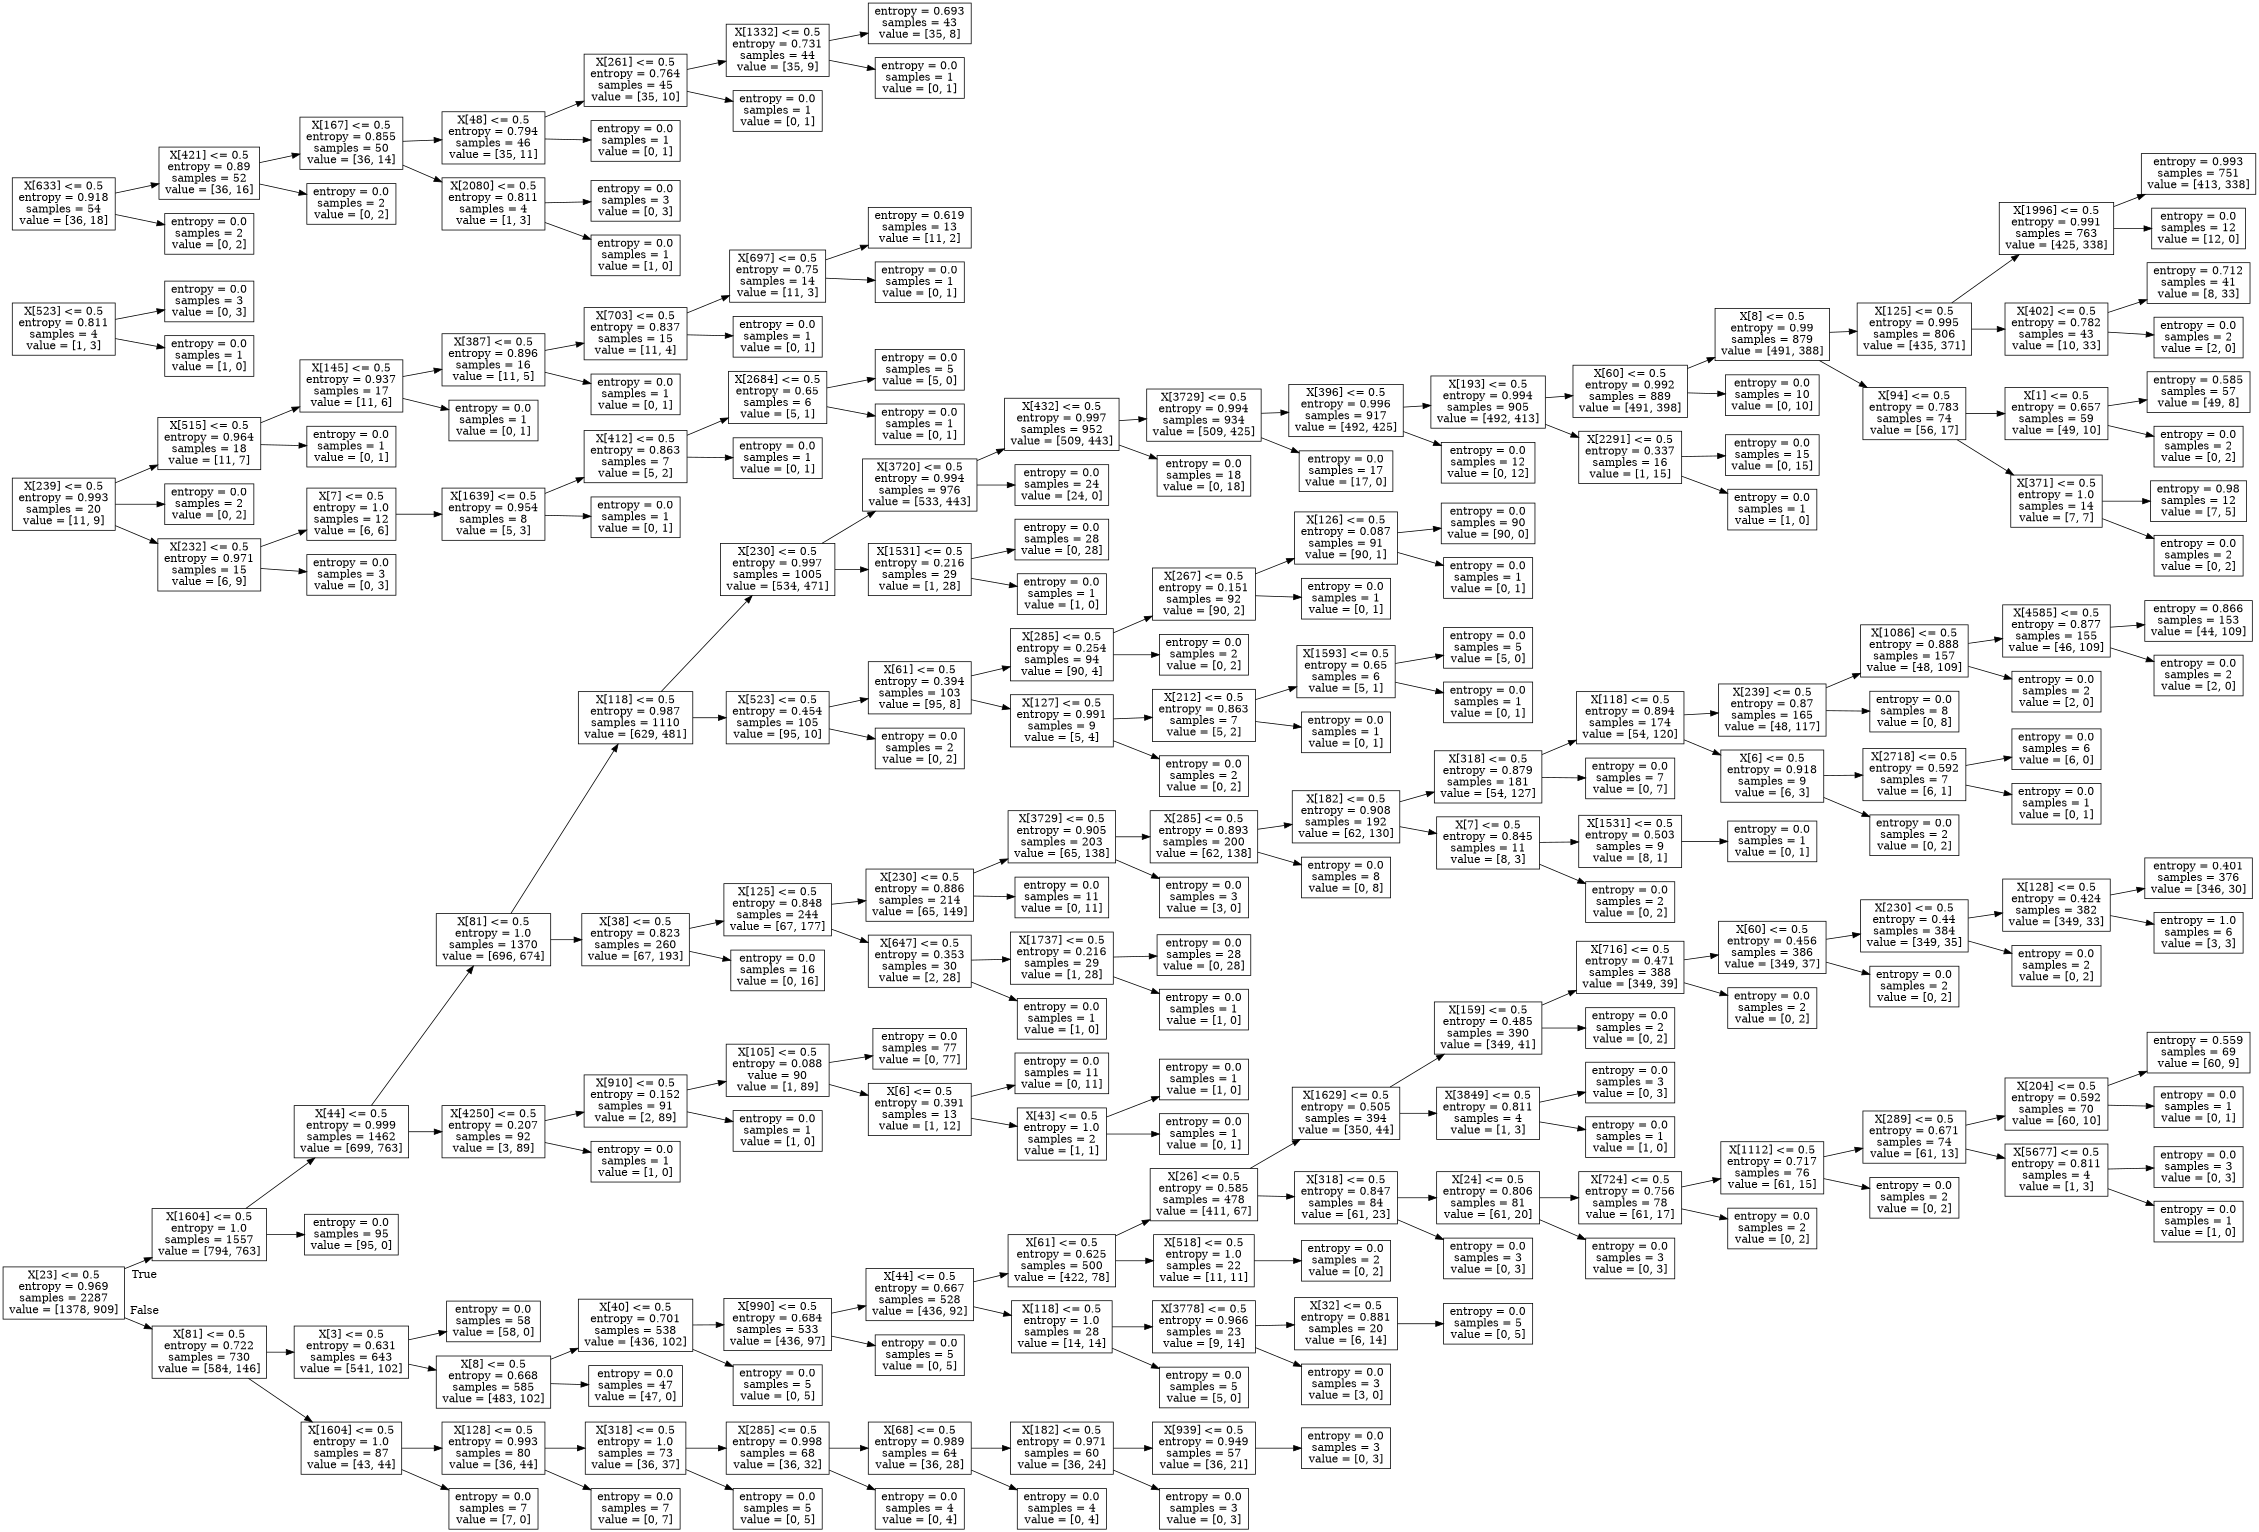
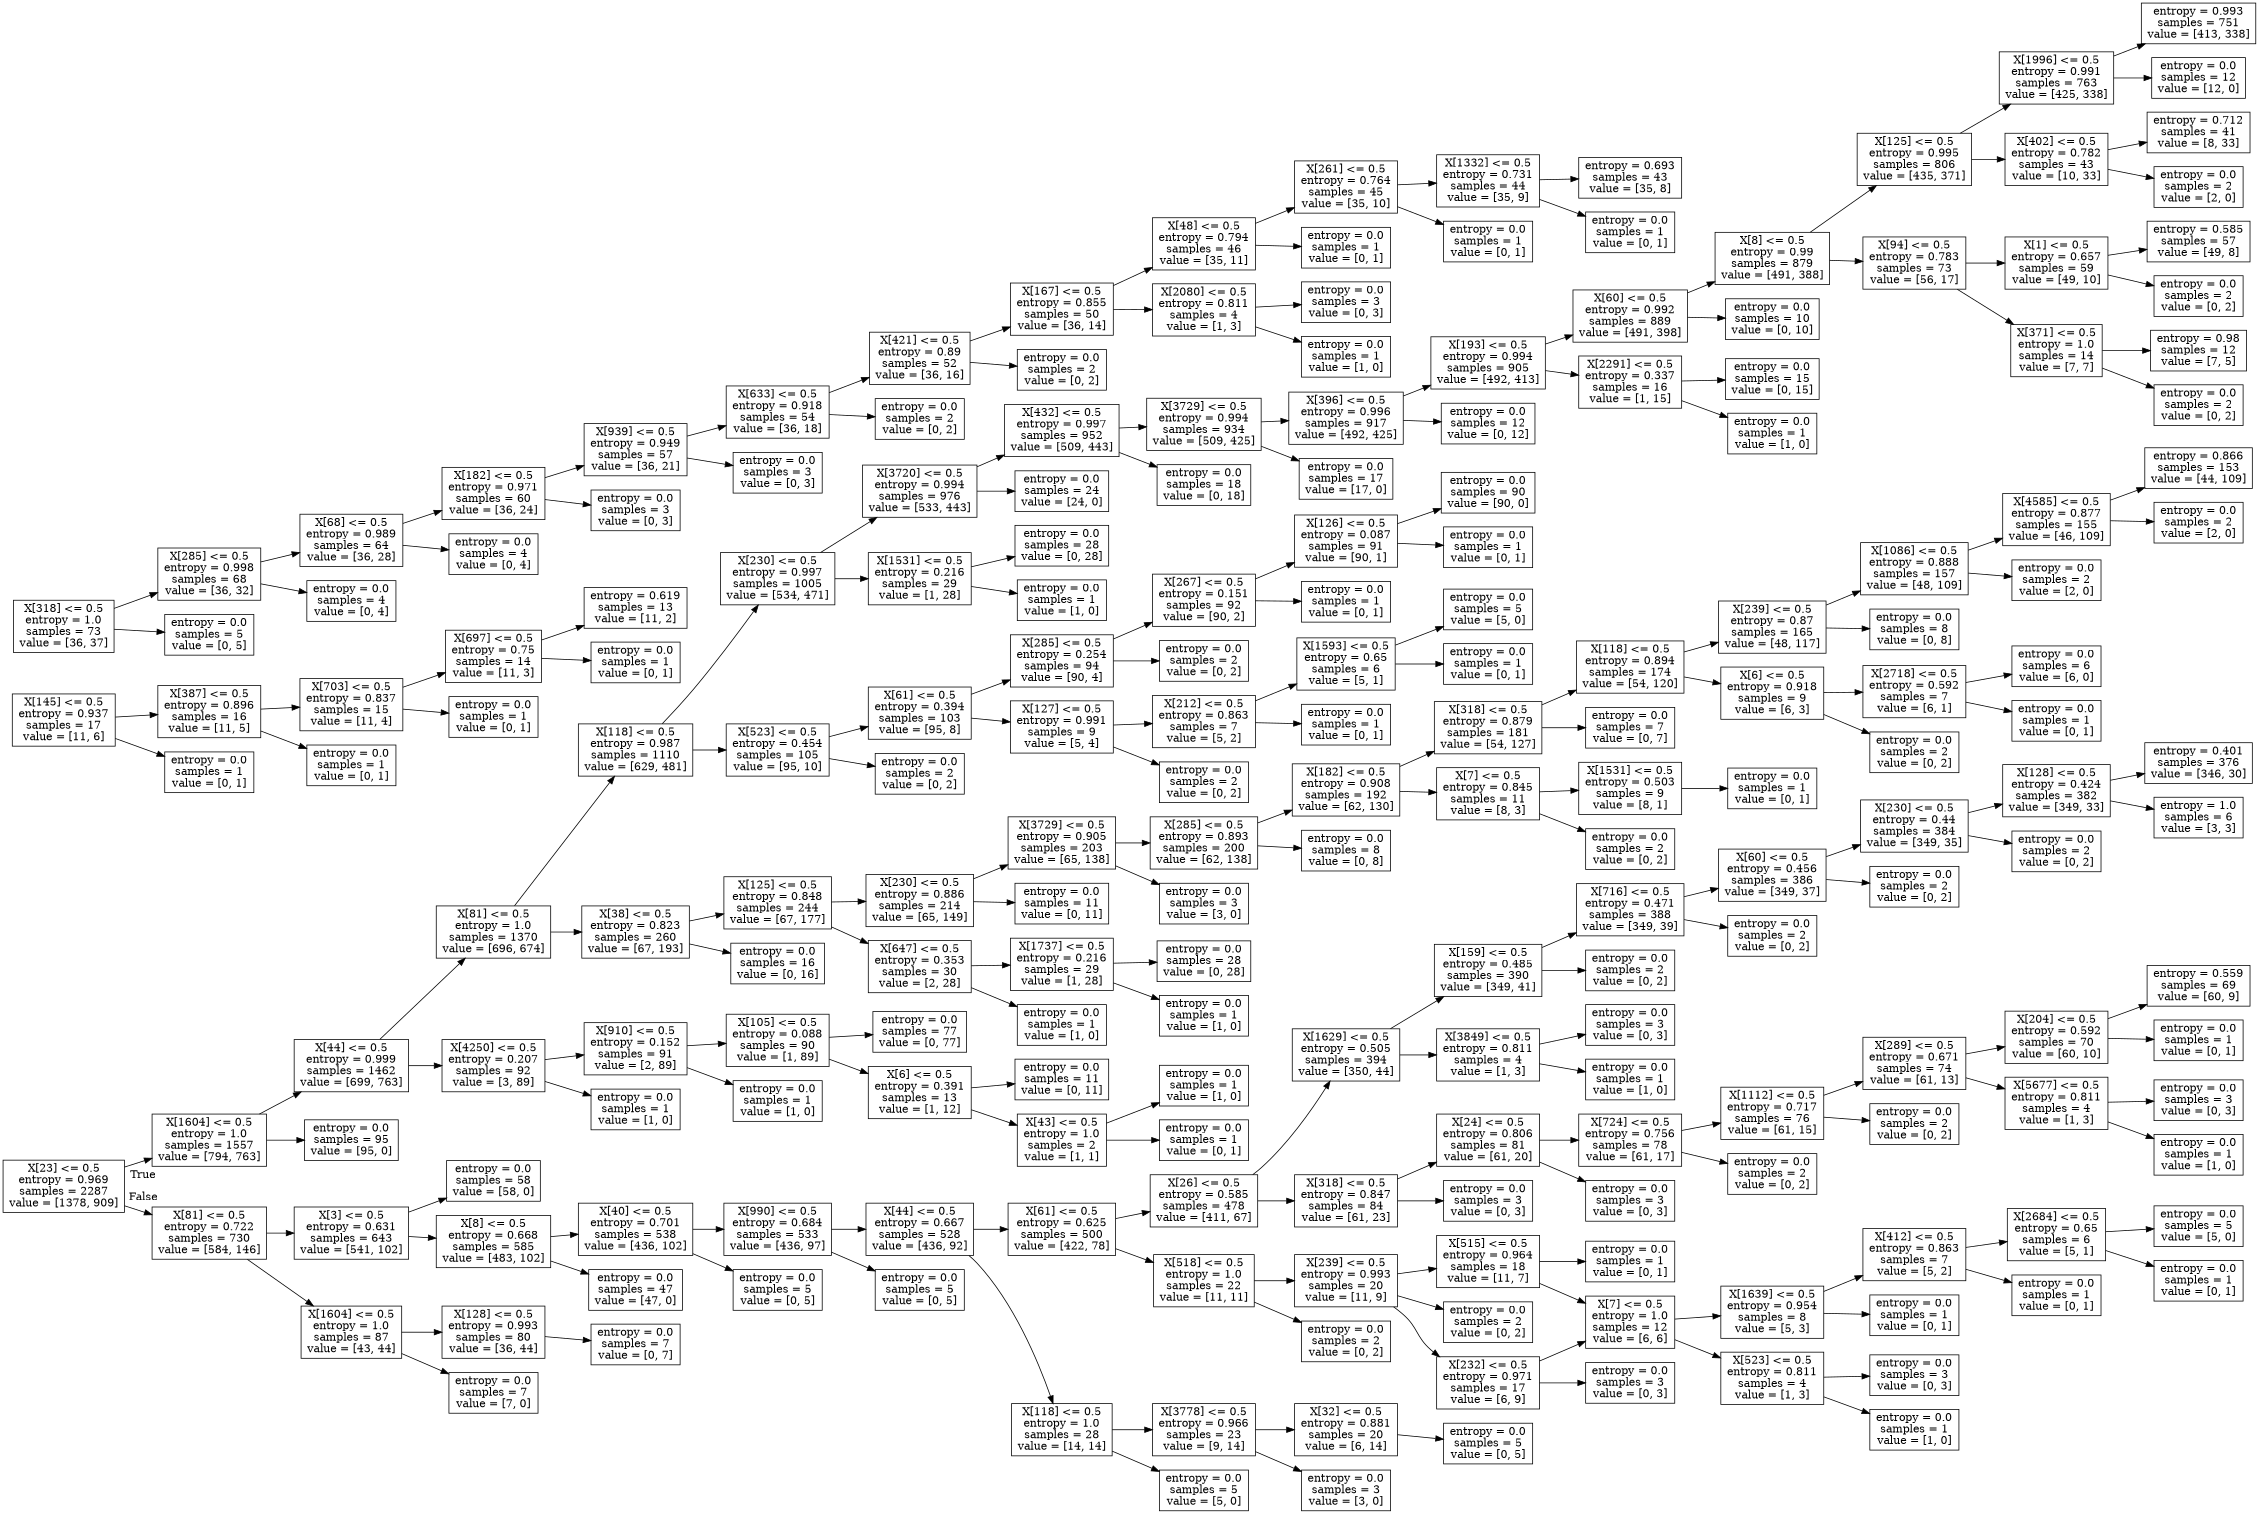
(1914, 414) -> (1914, 263)
(277, 416) -> (1559, 1292)
none -> (703, 432)
(209, 565) -> (1488, 1383)
(778, 1070) -> (778, 1040)
none -> (1270, 1281)
none -> (1694, 1347)
(561, 1448) -> none
